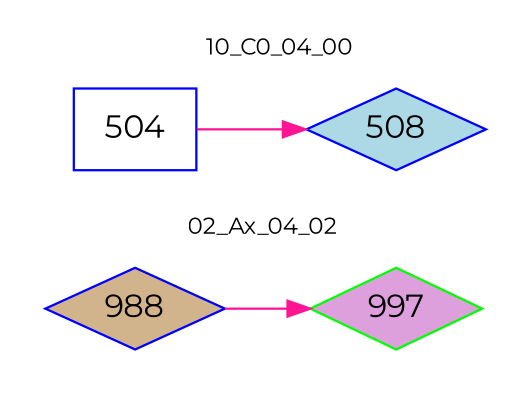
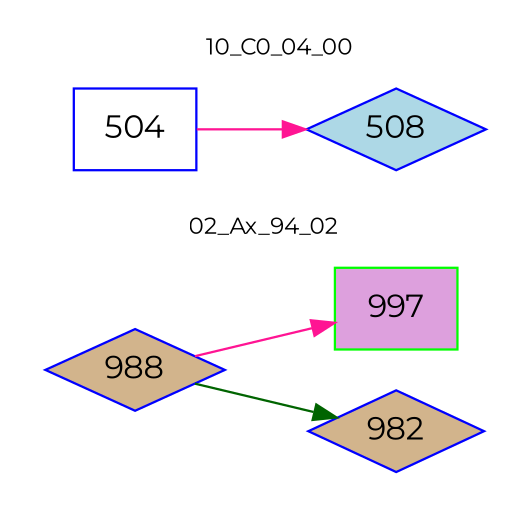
(264, 228) -> (265, 228)
(396, 309) -> (396, 309)
none -> (396, 431)
